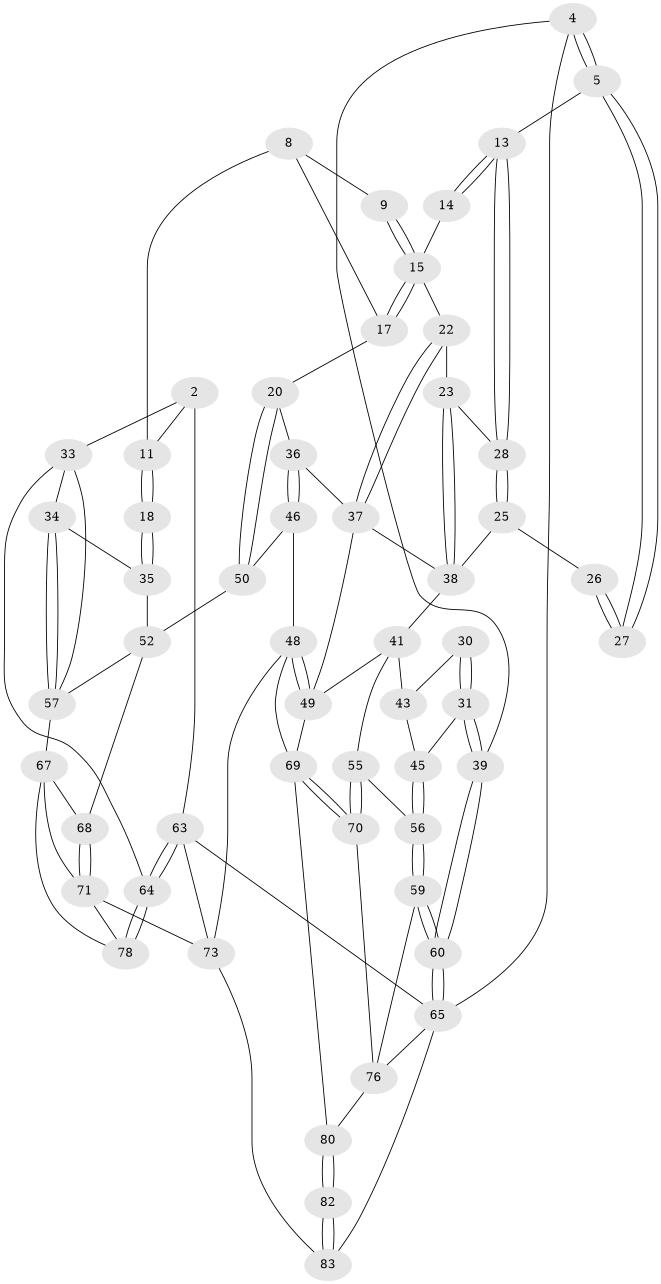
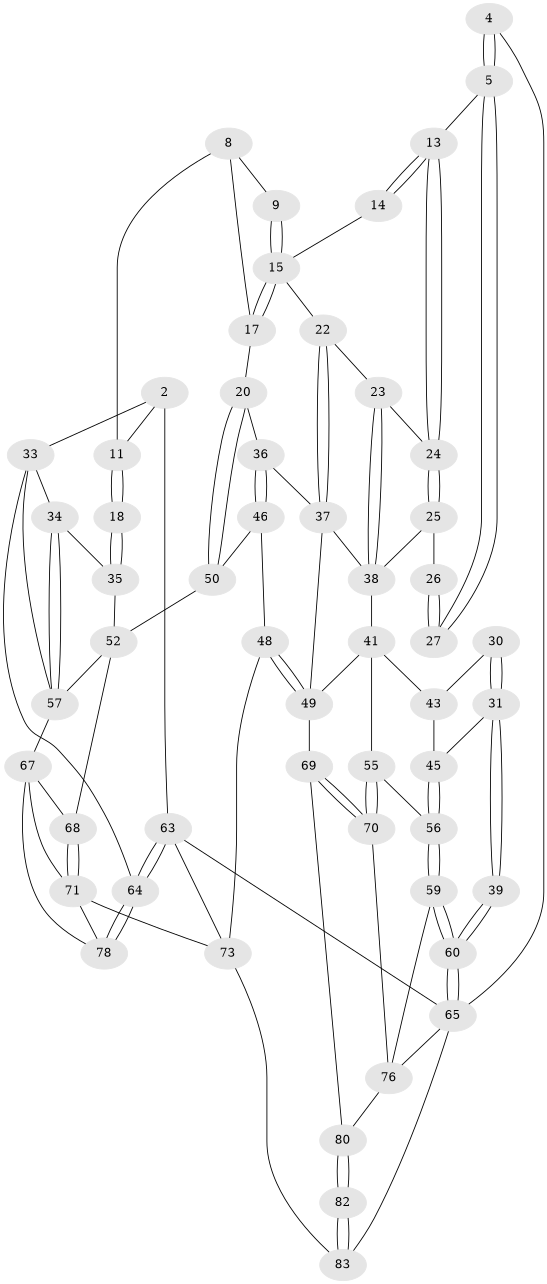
(348, 325) -> none
(502, 455) -> (434, 455)
(275, 704) -> none
